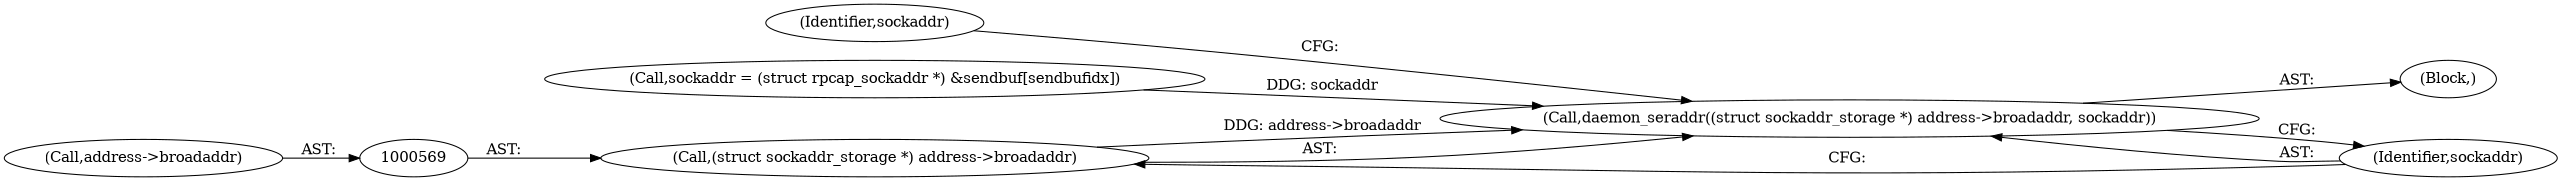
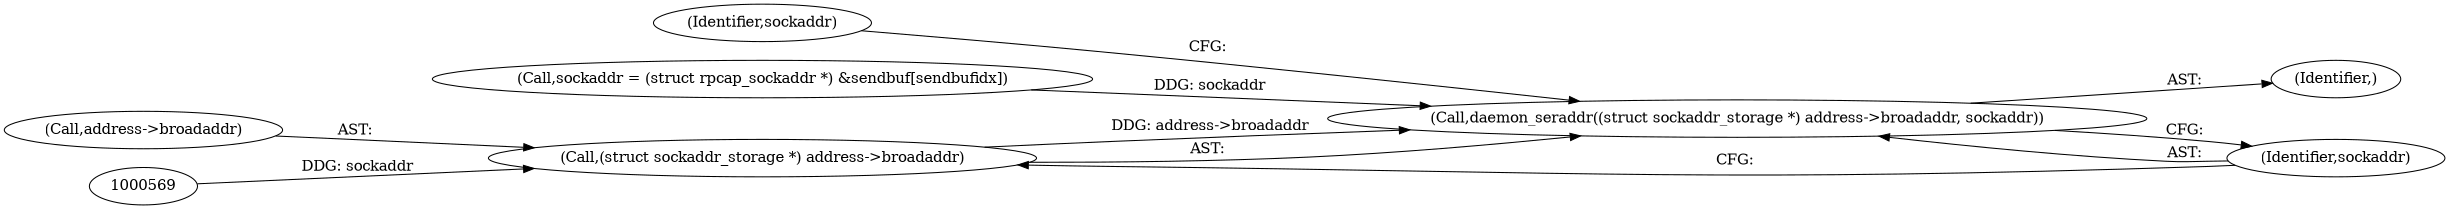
(2448, 79) -> (2336, 79)
(506, 150) -> (358, 167)
(316, 158) -> (400, 142)
